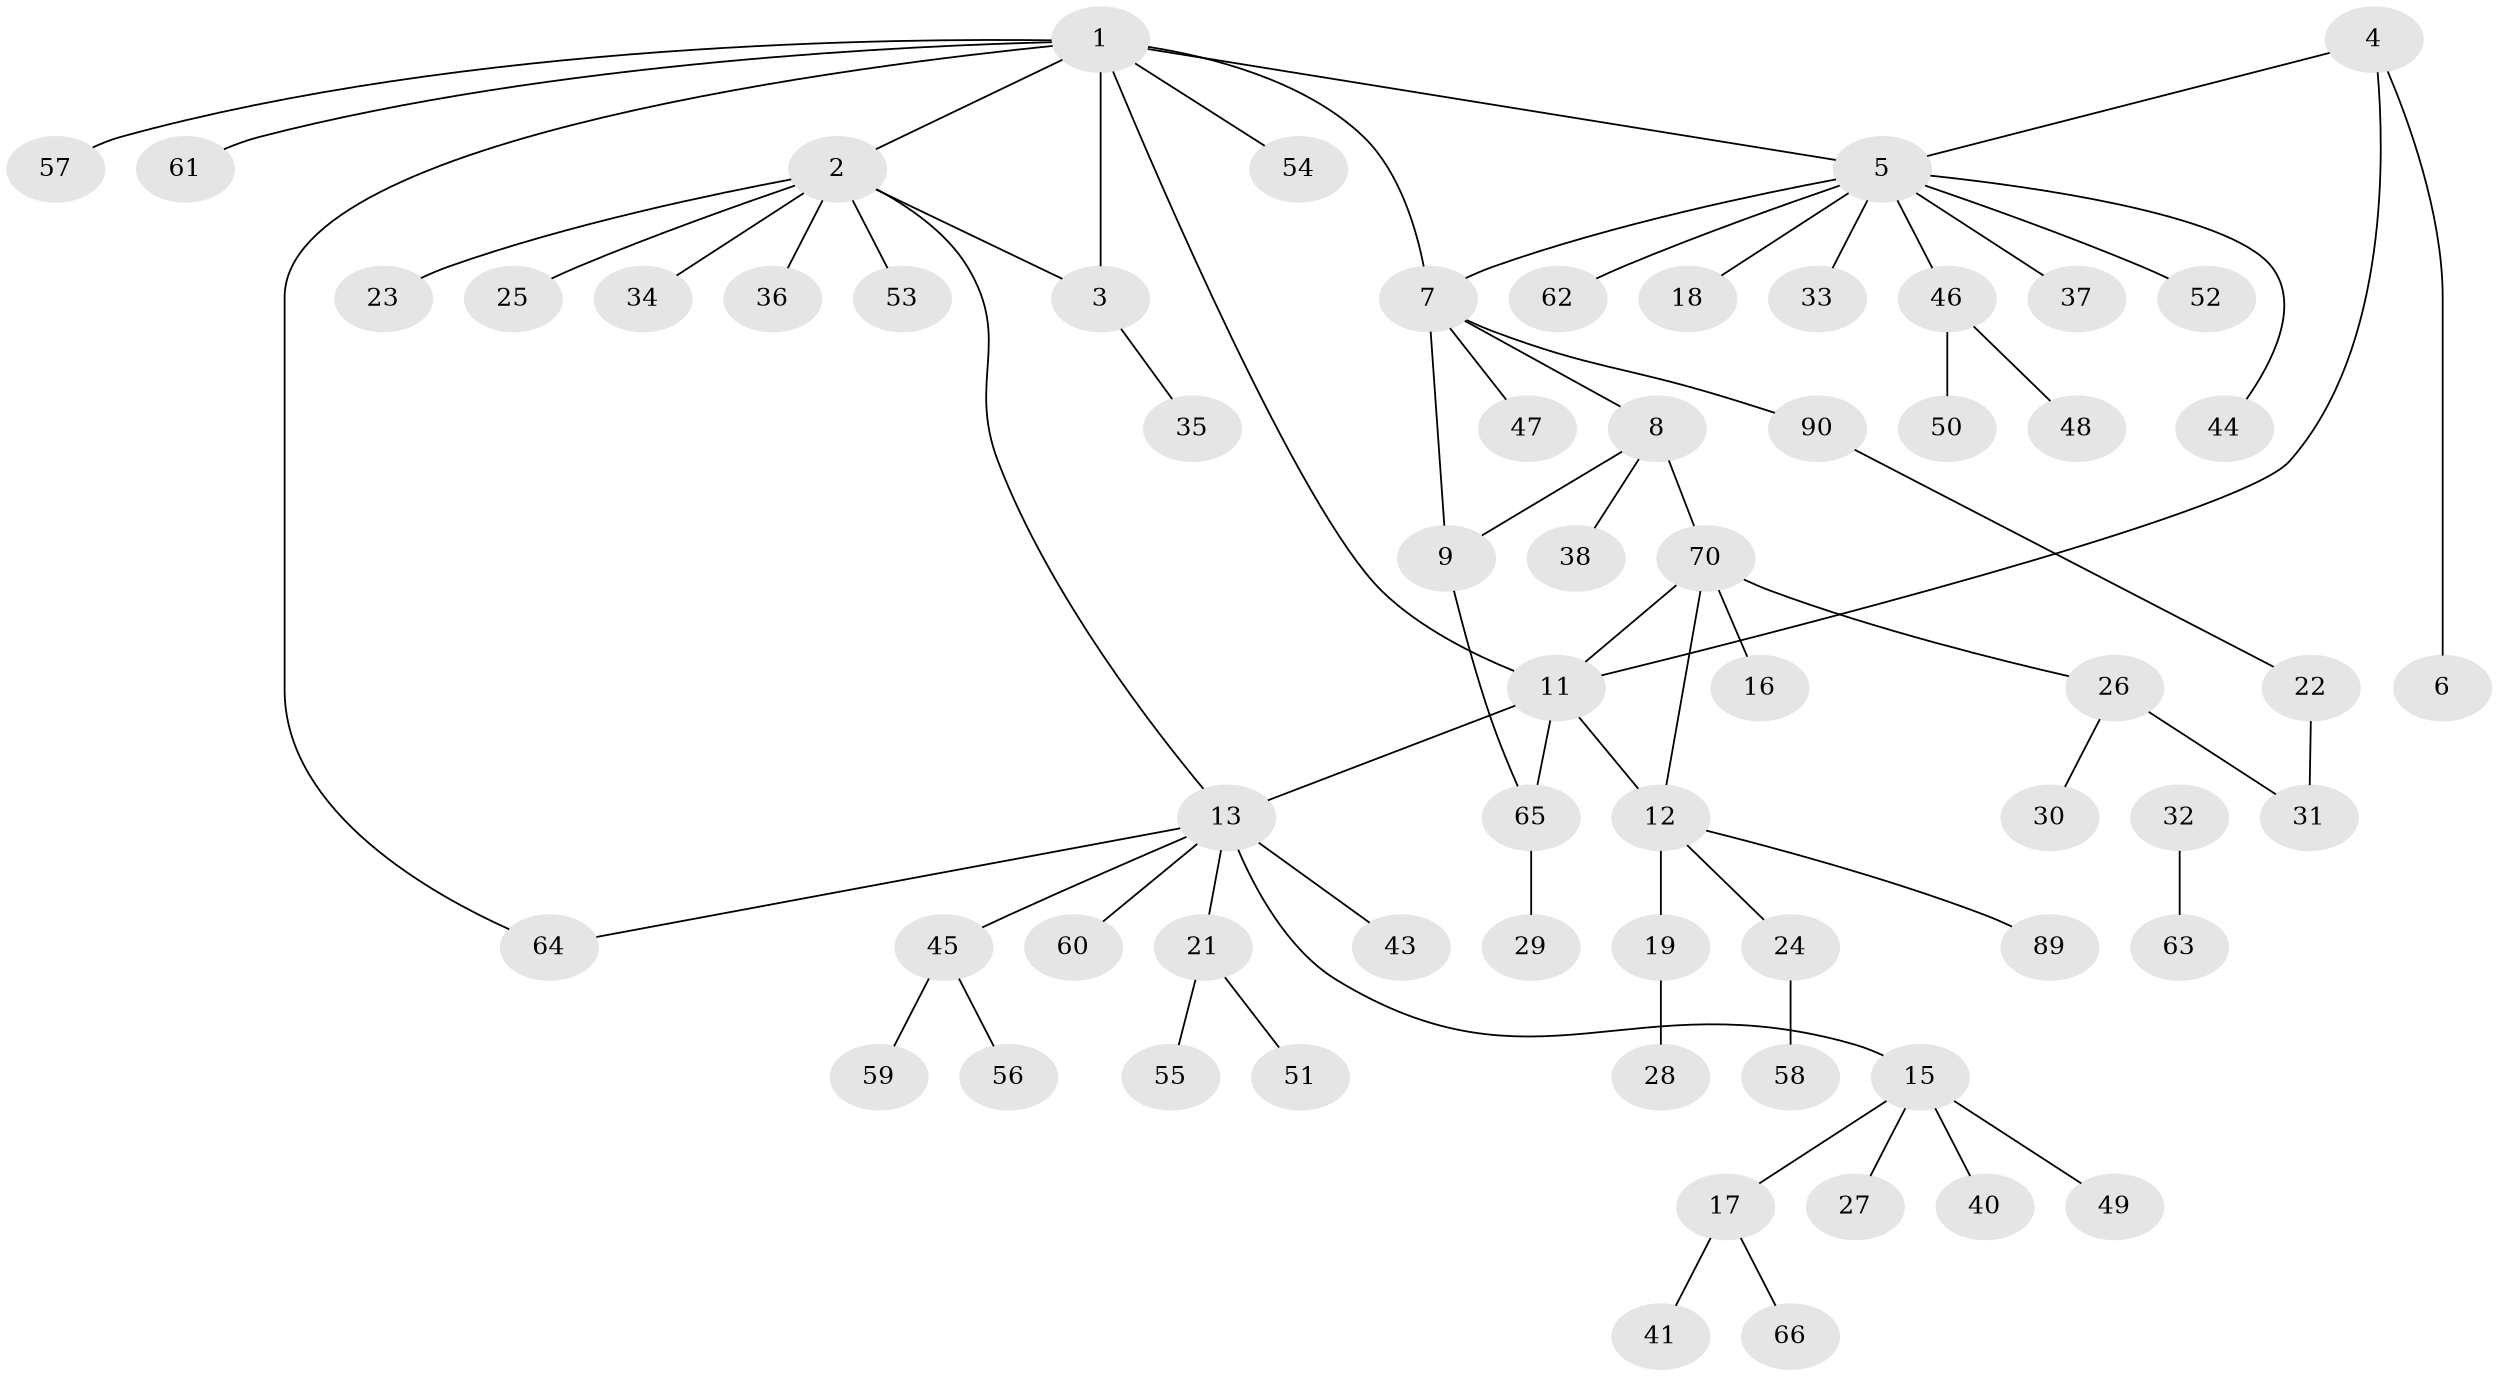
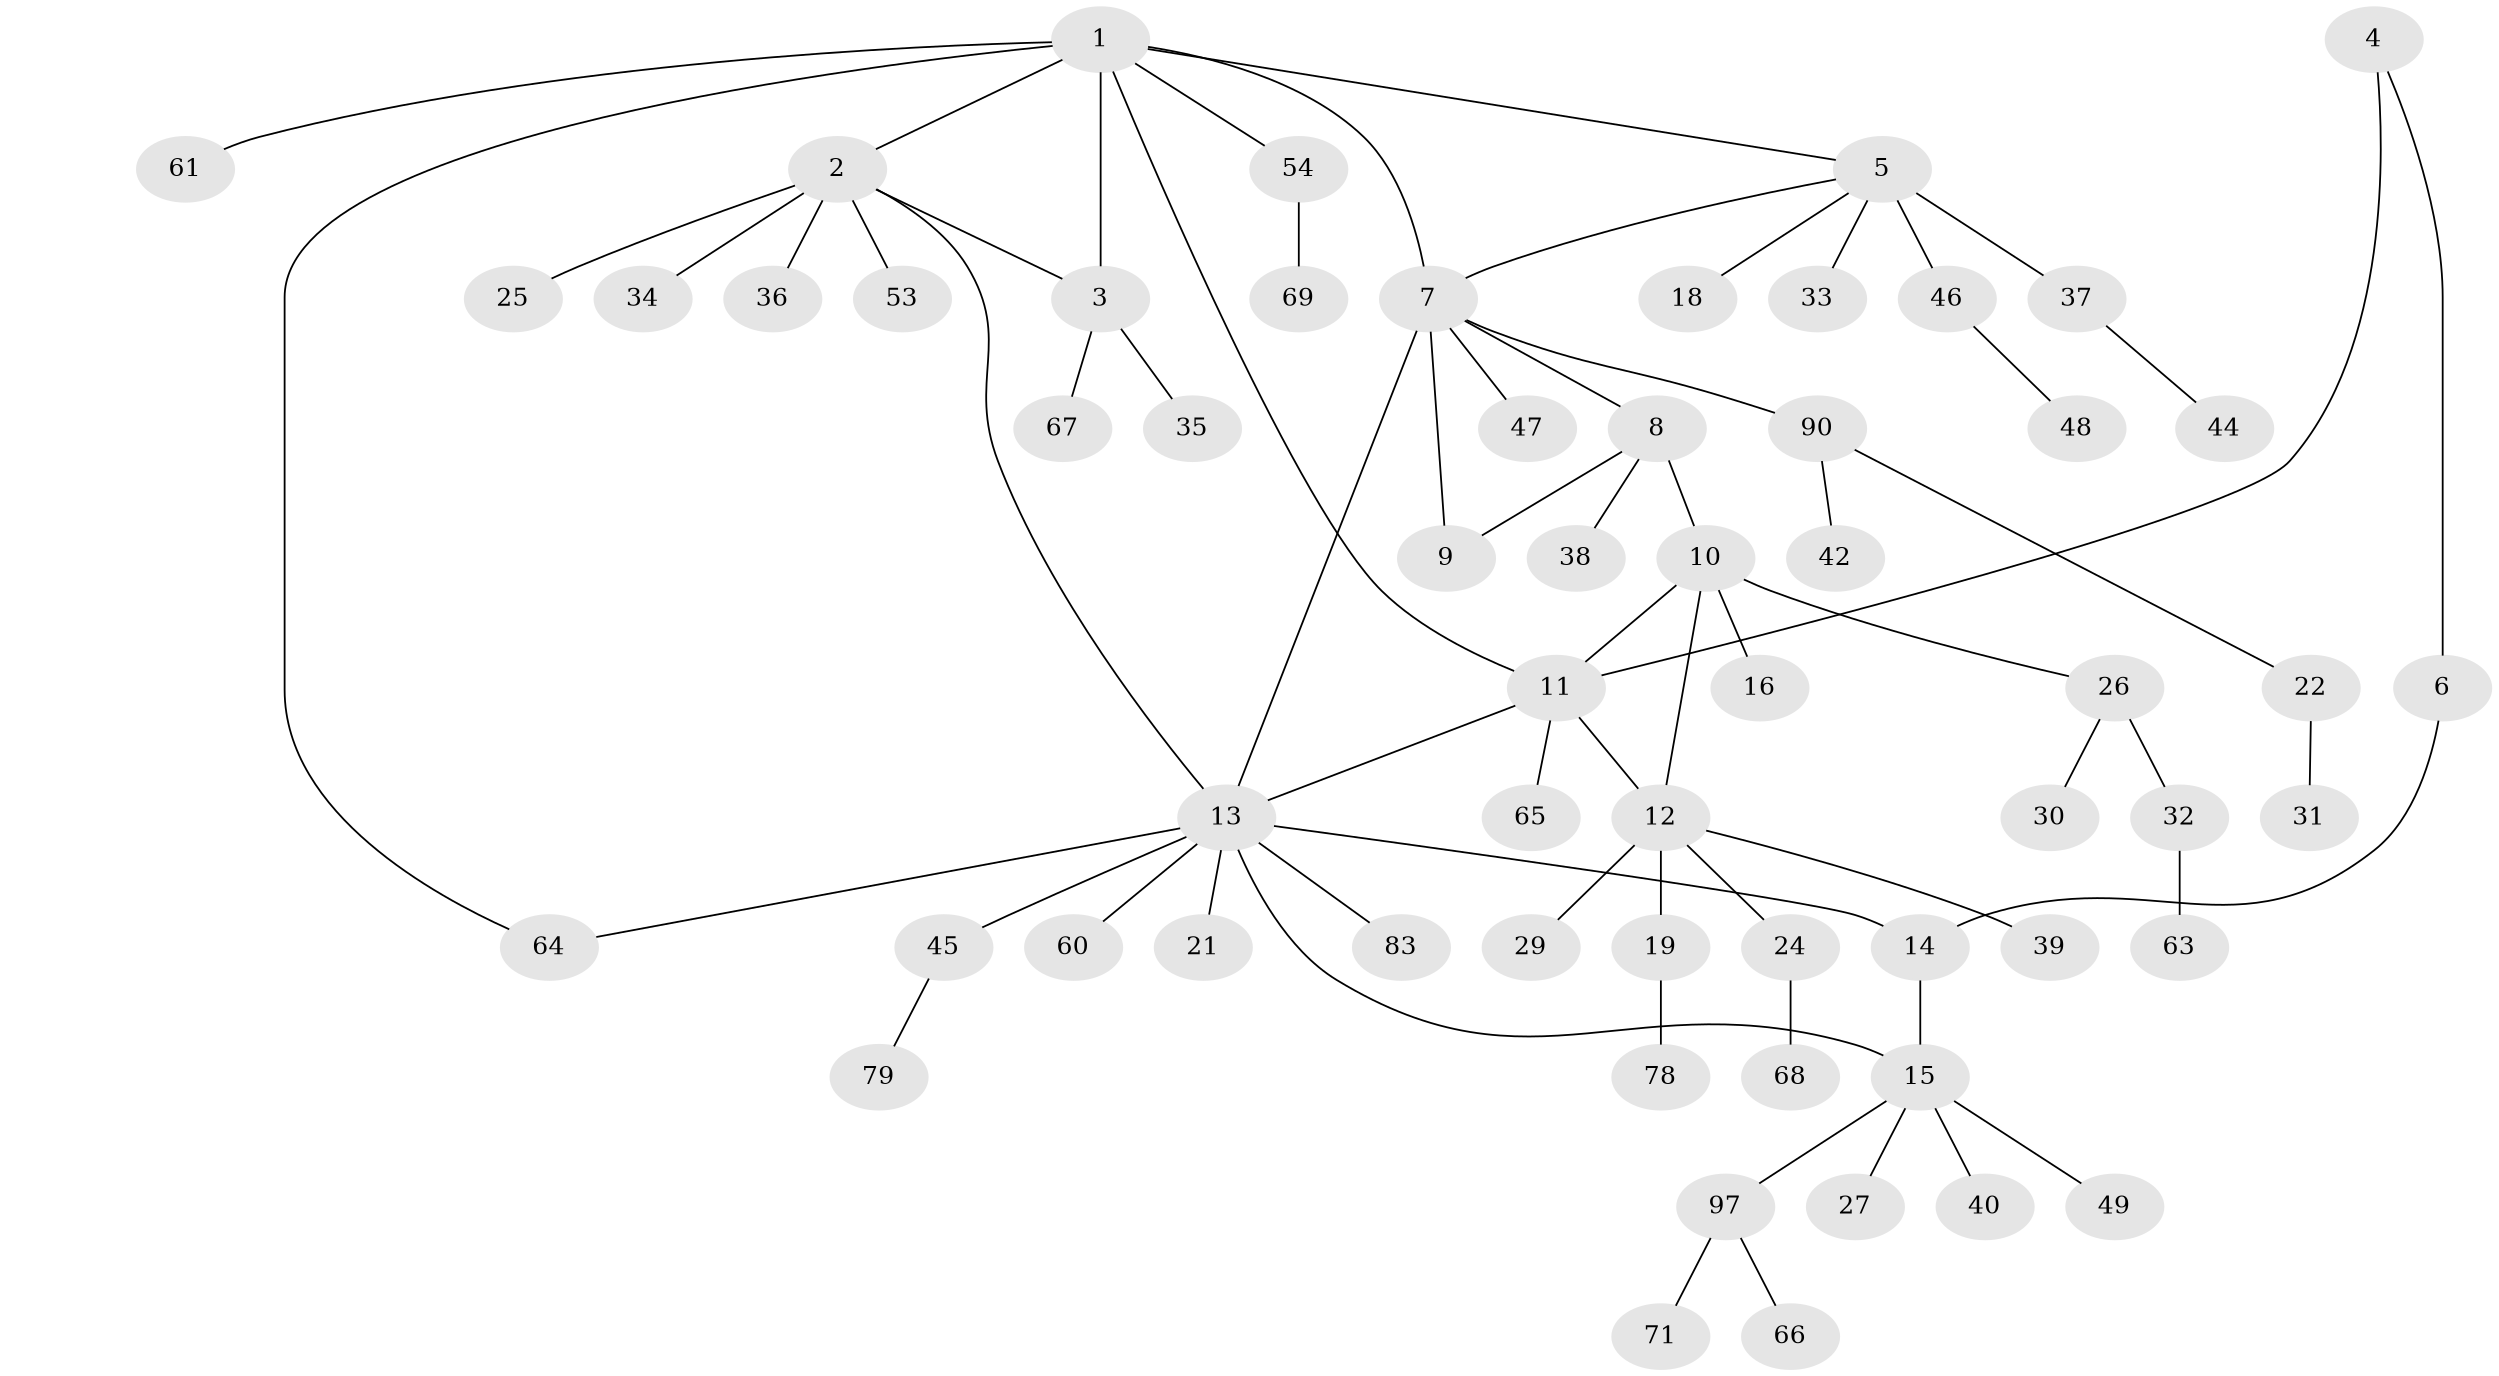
(2128, 104) -> none
(56, 169) -> none
(2177, 219) -> (2151, 364)
(384, 299) -> none
none -> (1299, 299)
(1558, 299) -> none
(2207, 299) -> none
none -> (1063, 429)
(1947, 429) -> none
none -> (1328, 558)
(1706, 558) -> (1706, 558)
none -> (1836, 558)
(1482, 690) -> none
(2212, 753) -> (2147, 753)
(1531, 883) -> (1596, 882)
(1401, 948) -> (1401, 948)
none -> (1920, 948)
(2050, 948) -> (2050, 948)
(879, 1077) -> (879, 1077)
(1009, 1077) -> none
(1171, 1077) -> none
(1301, 1077) -> none
(1661, 1077) -> (1661, 1077)
(1791, 1077) -> (1791, 1077)
(1726, 1207) -> (1726, 1207)
(1661, 1337) -> (1661, 1337)
